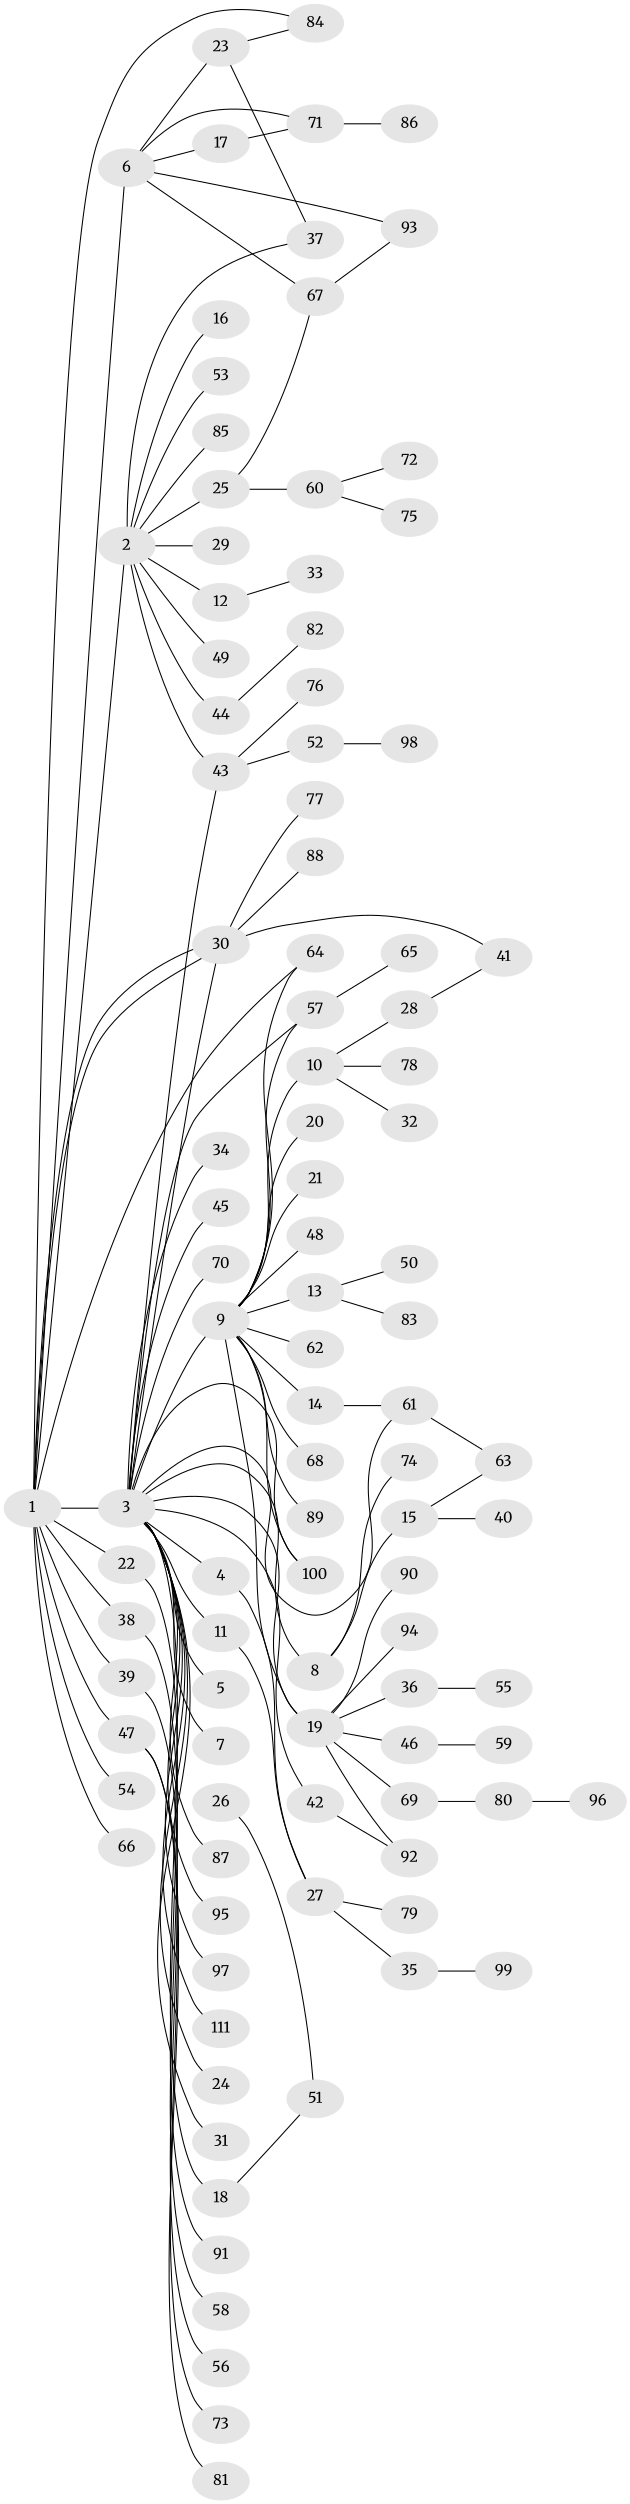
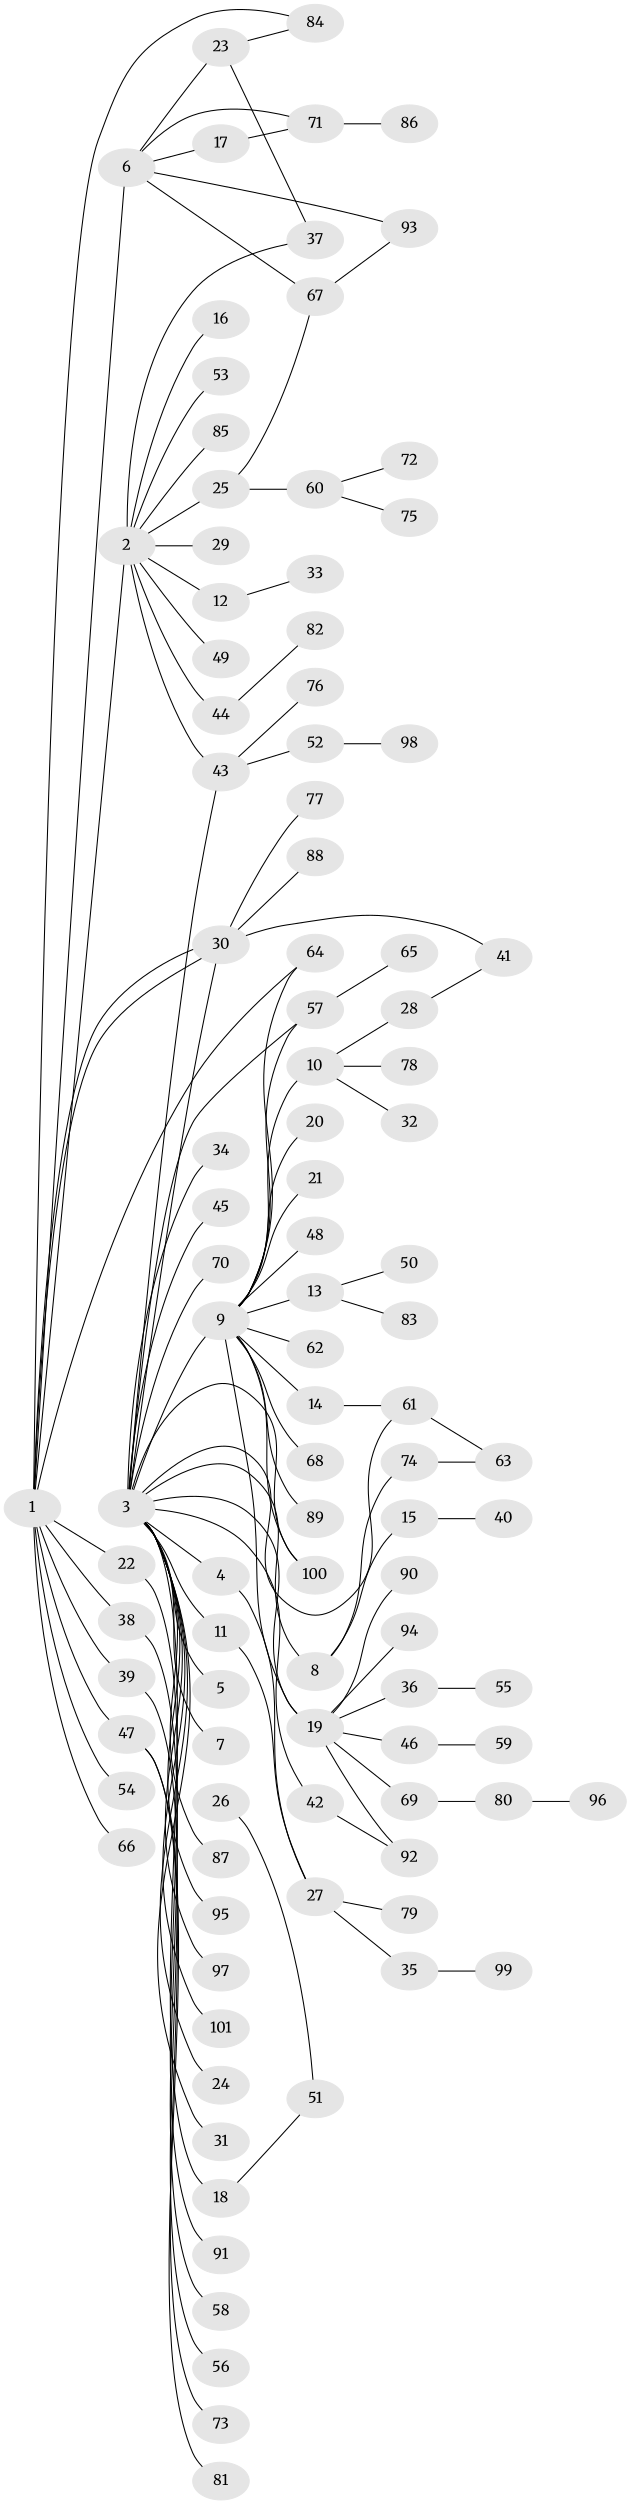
(457, 1490) -> (457, 1462)
(80, 1508) -> none
(221, 2029) -> (221, 2029)
